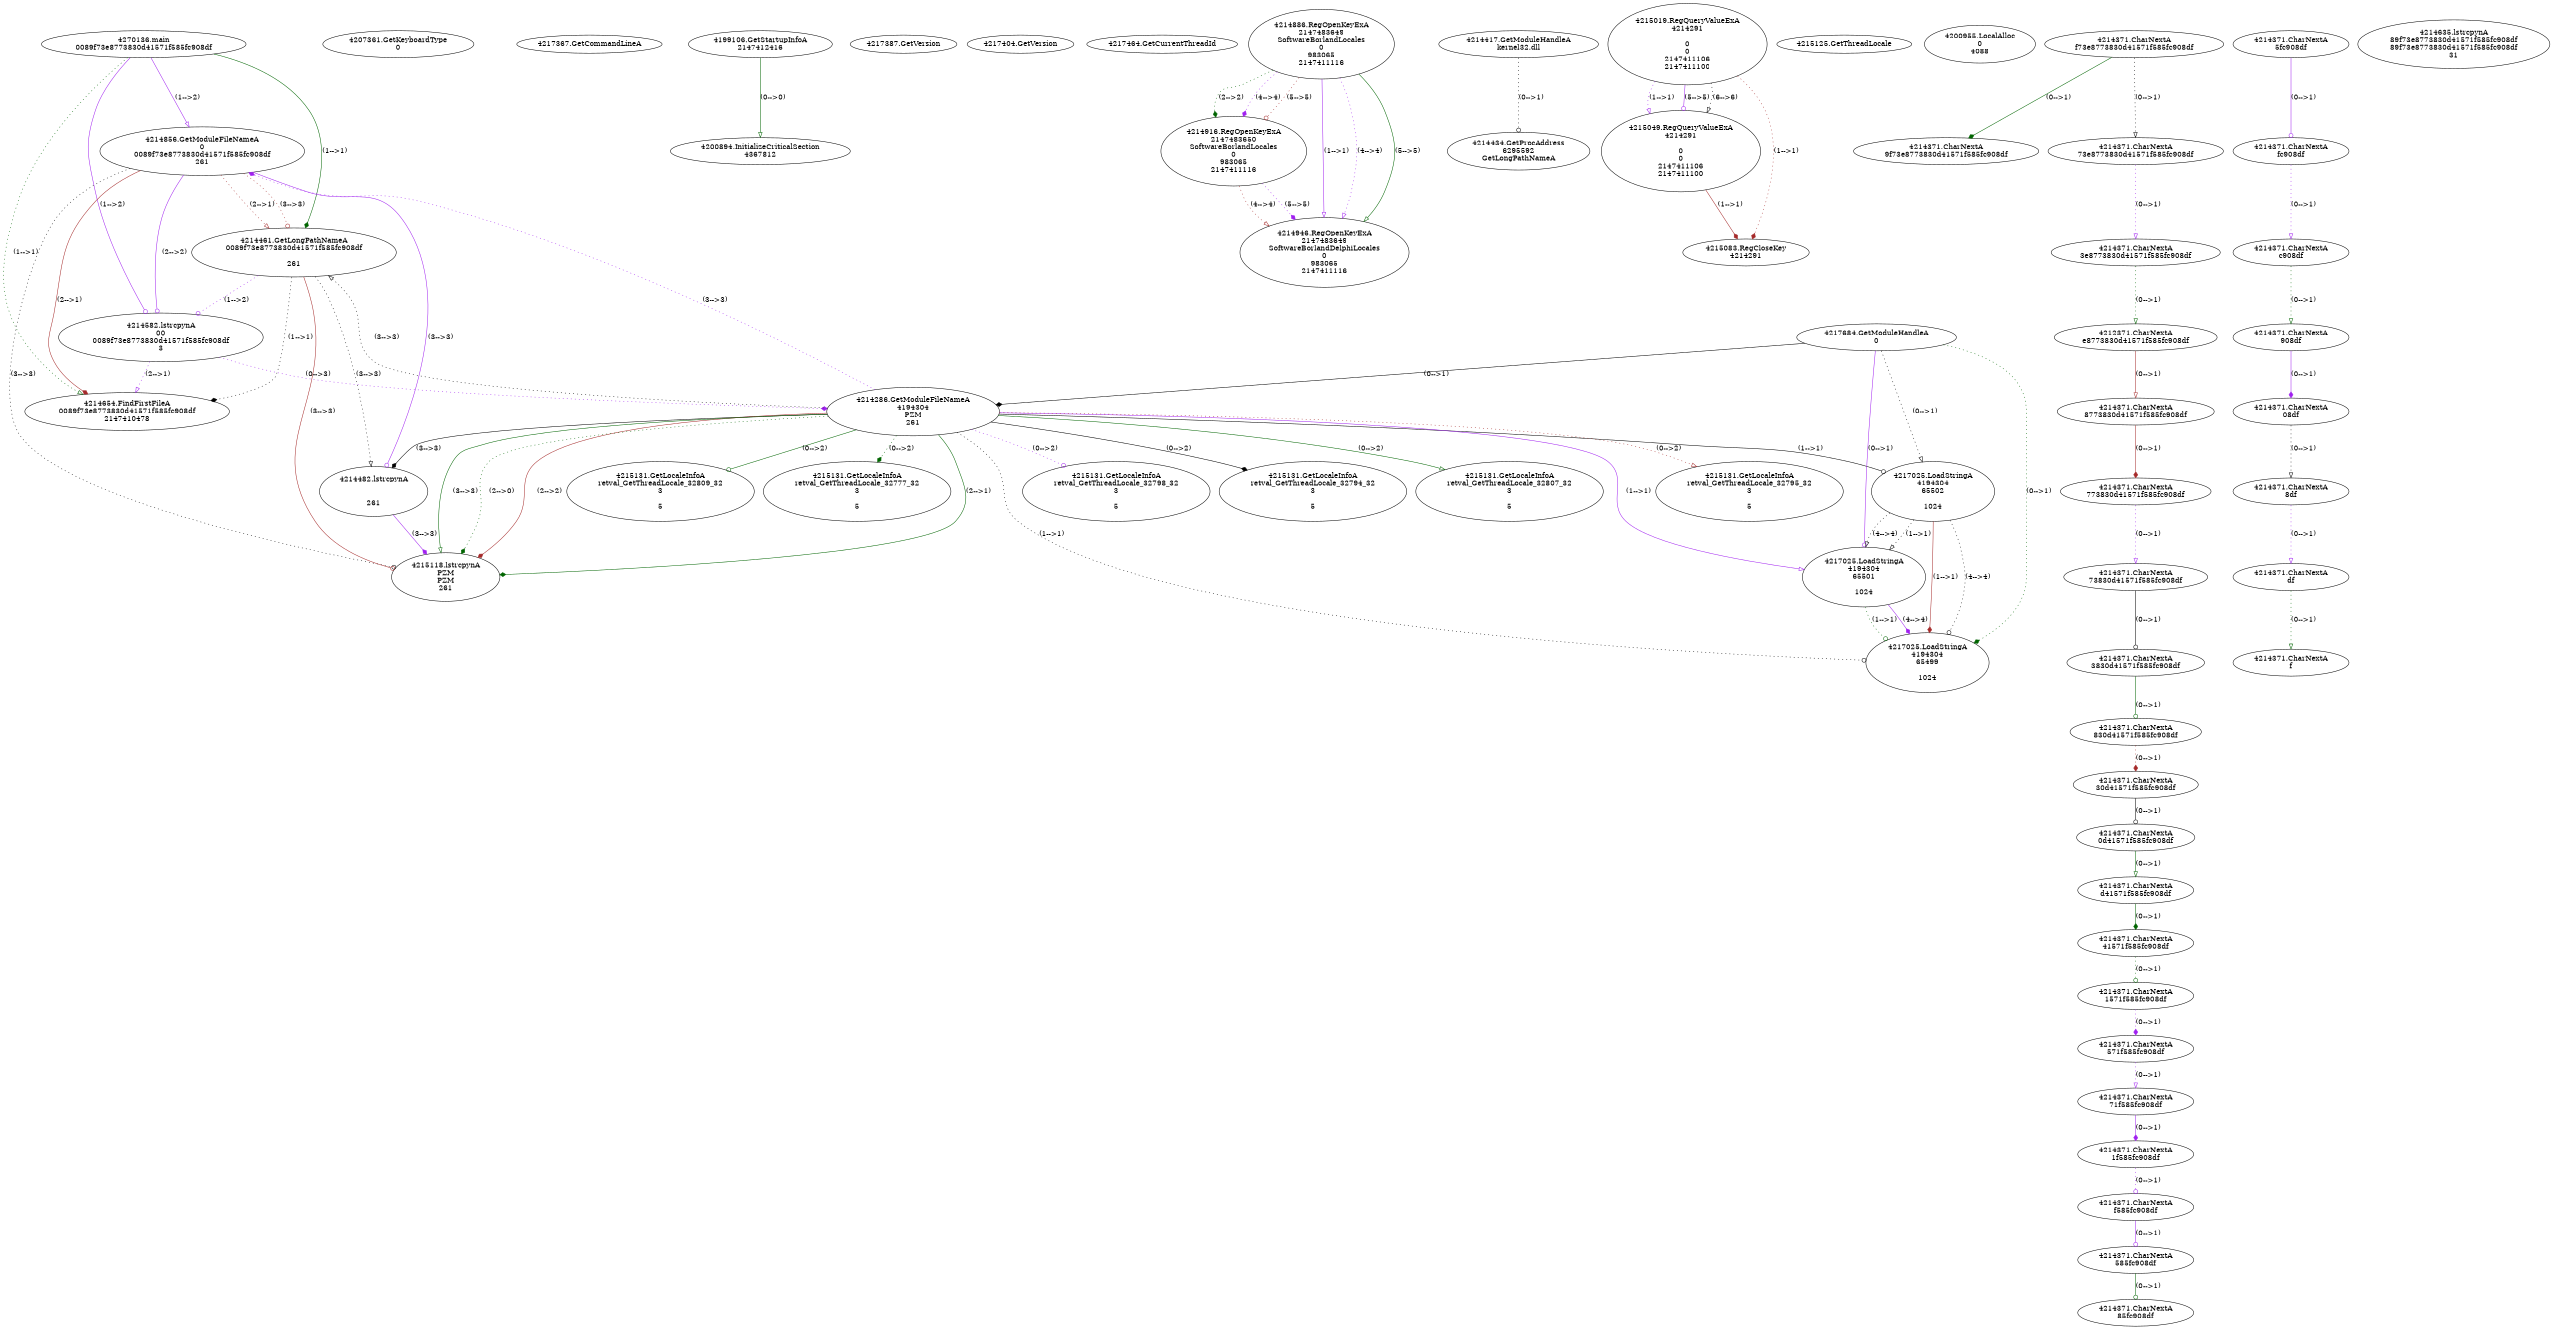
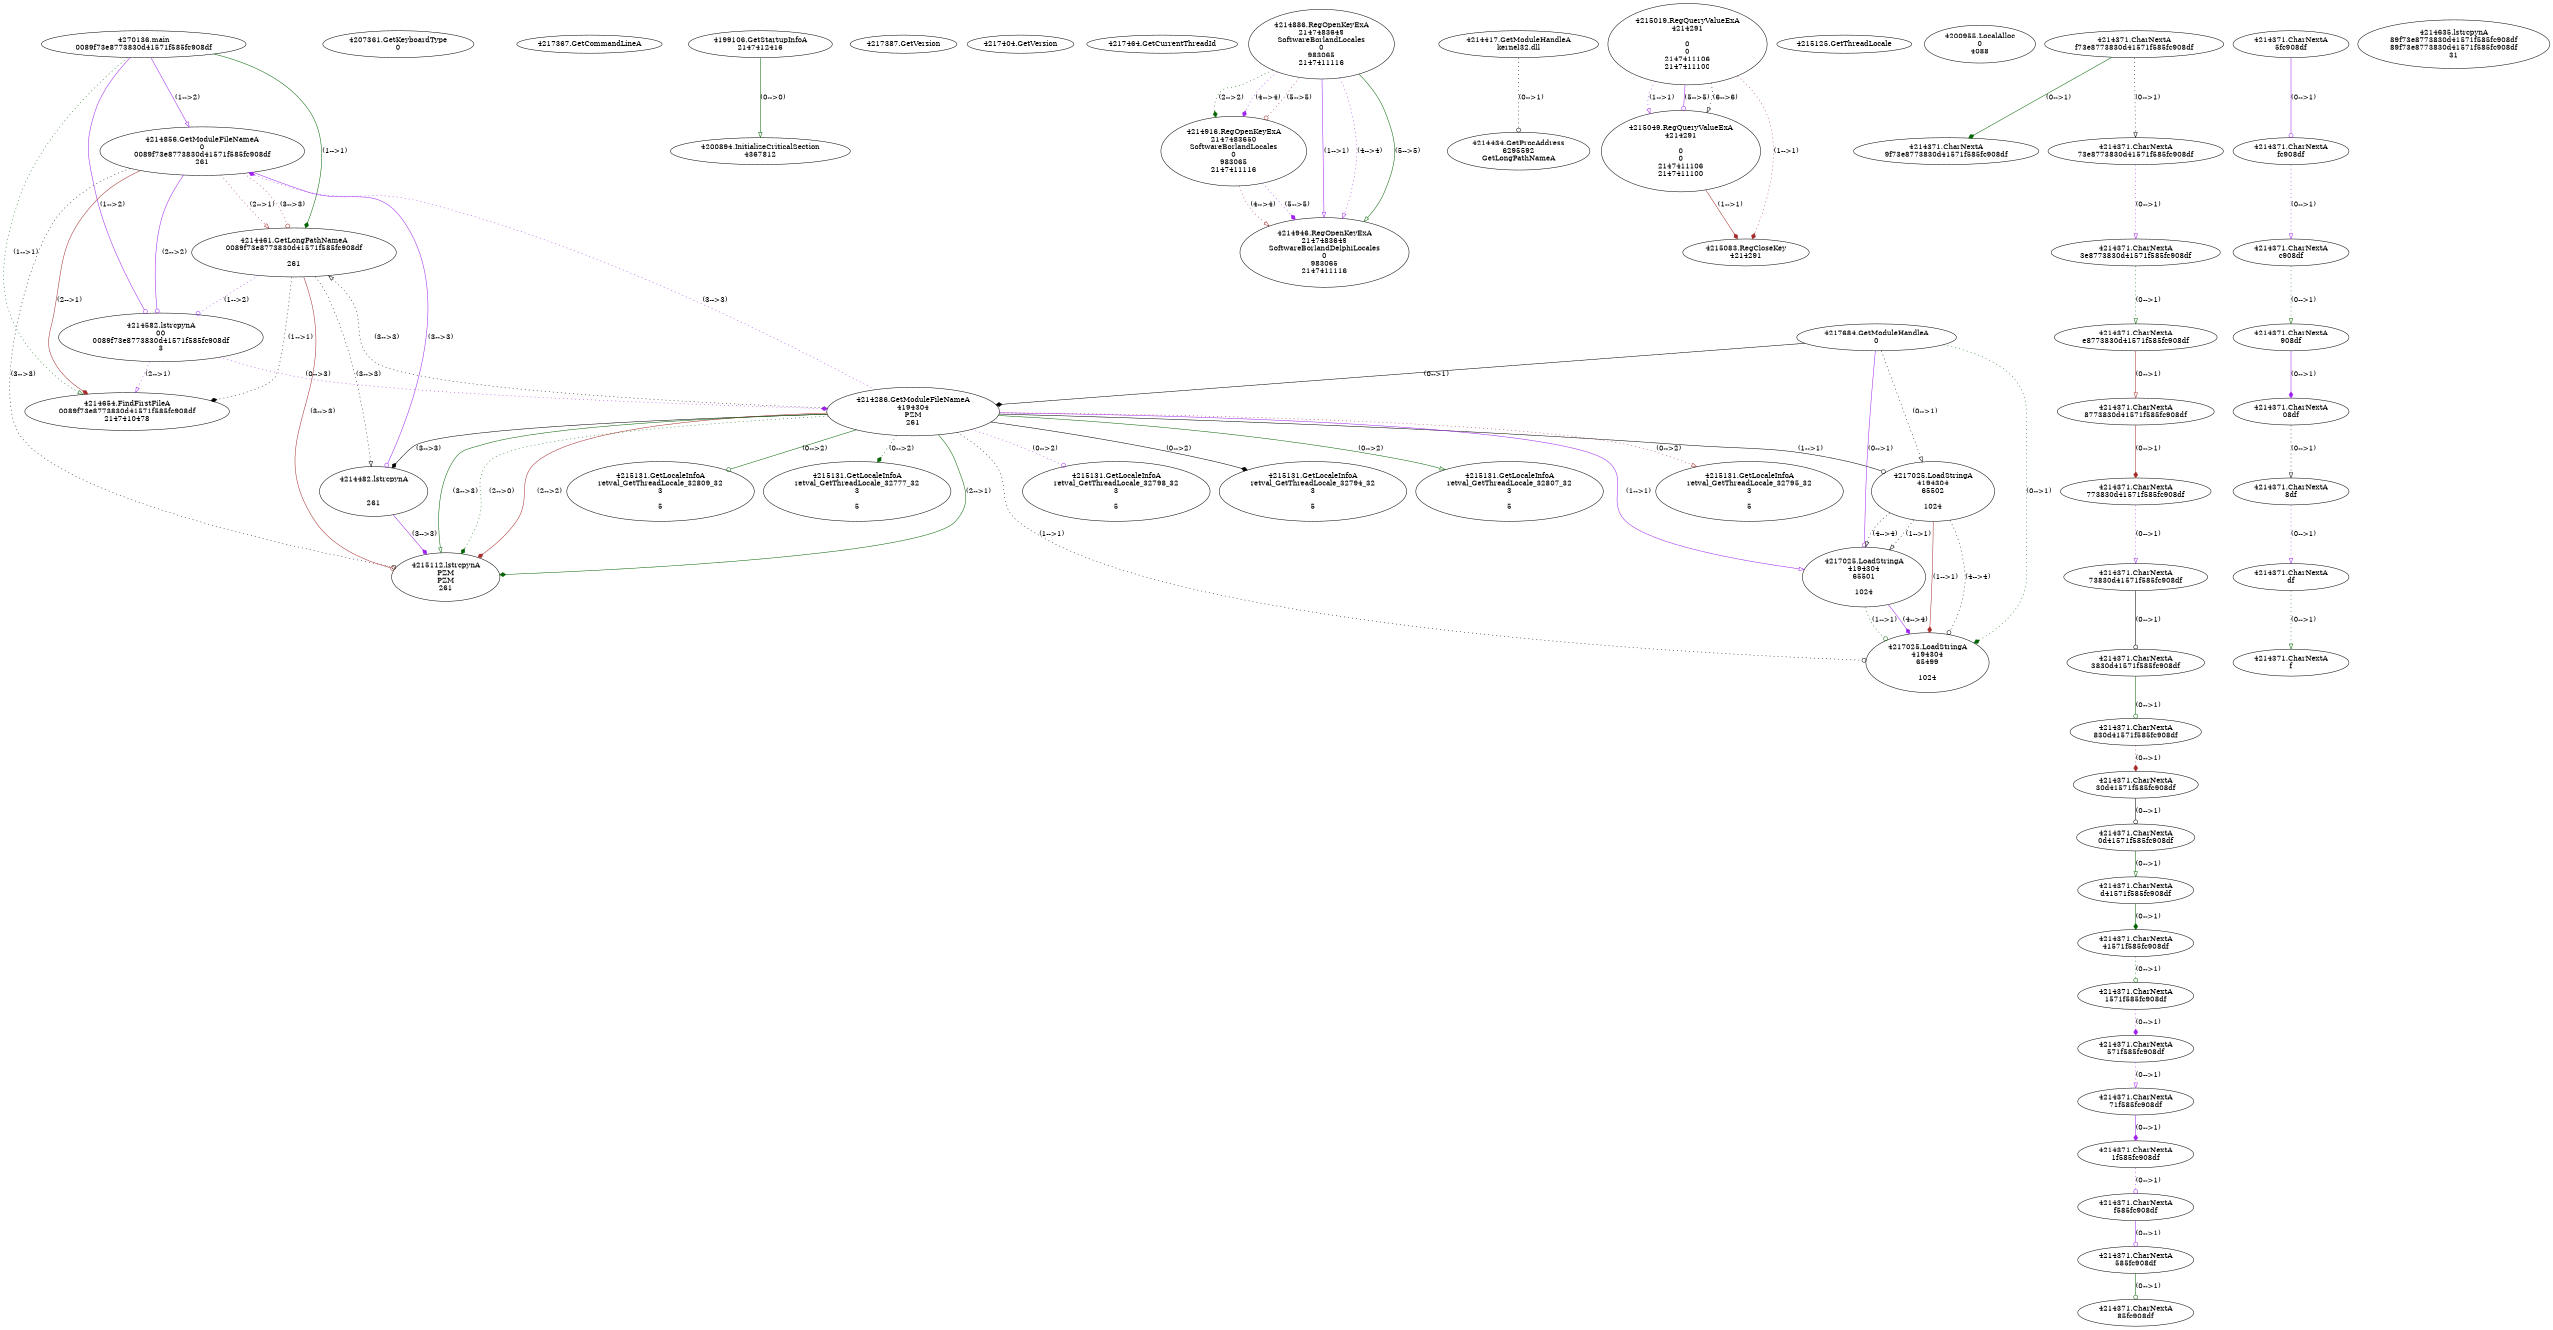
(2136, 337) -> (2136, 337)
(446, 577) -> (446, 577)
